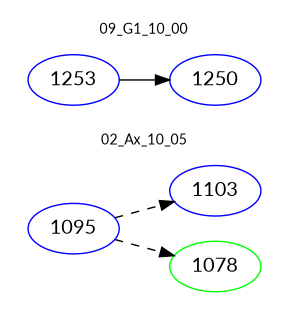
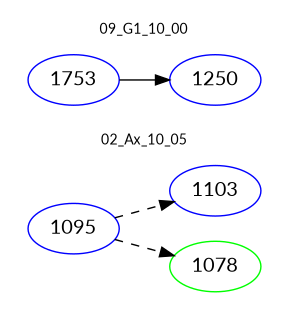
(74, 80) -> (74, 80)
